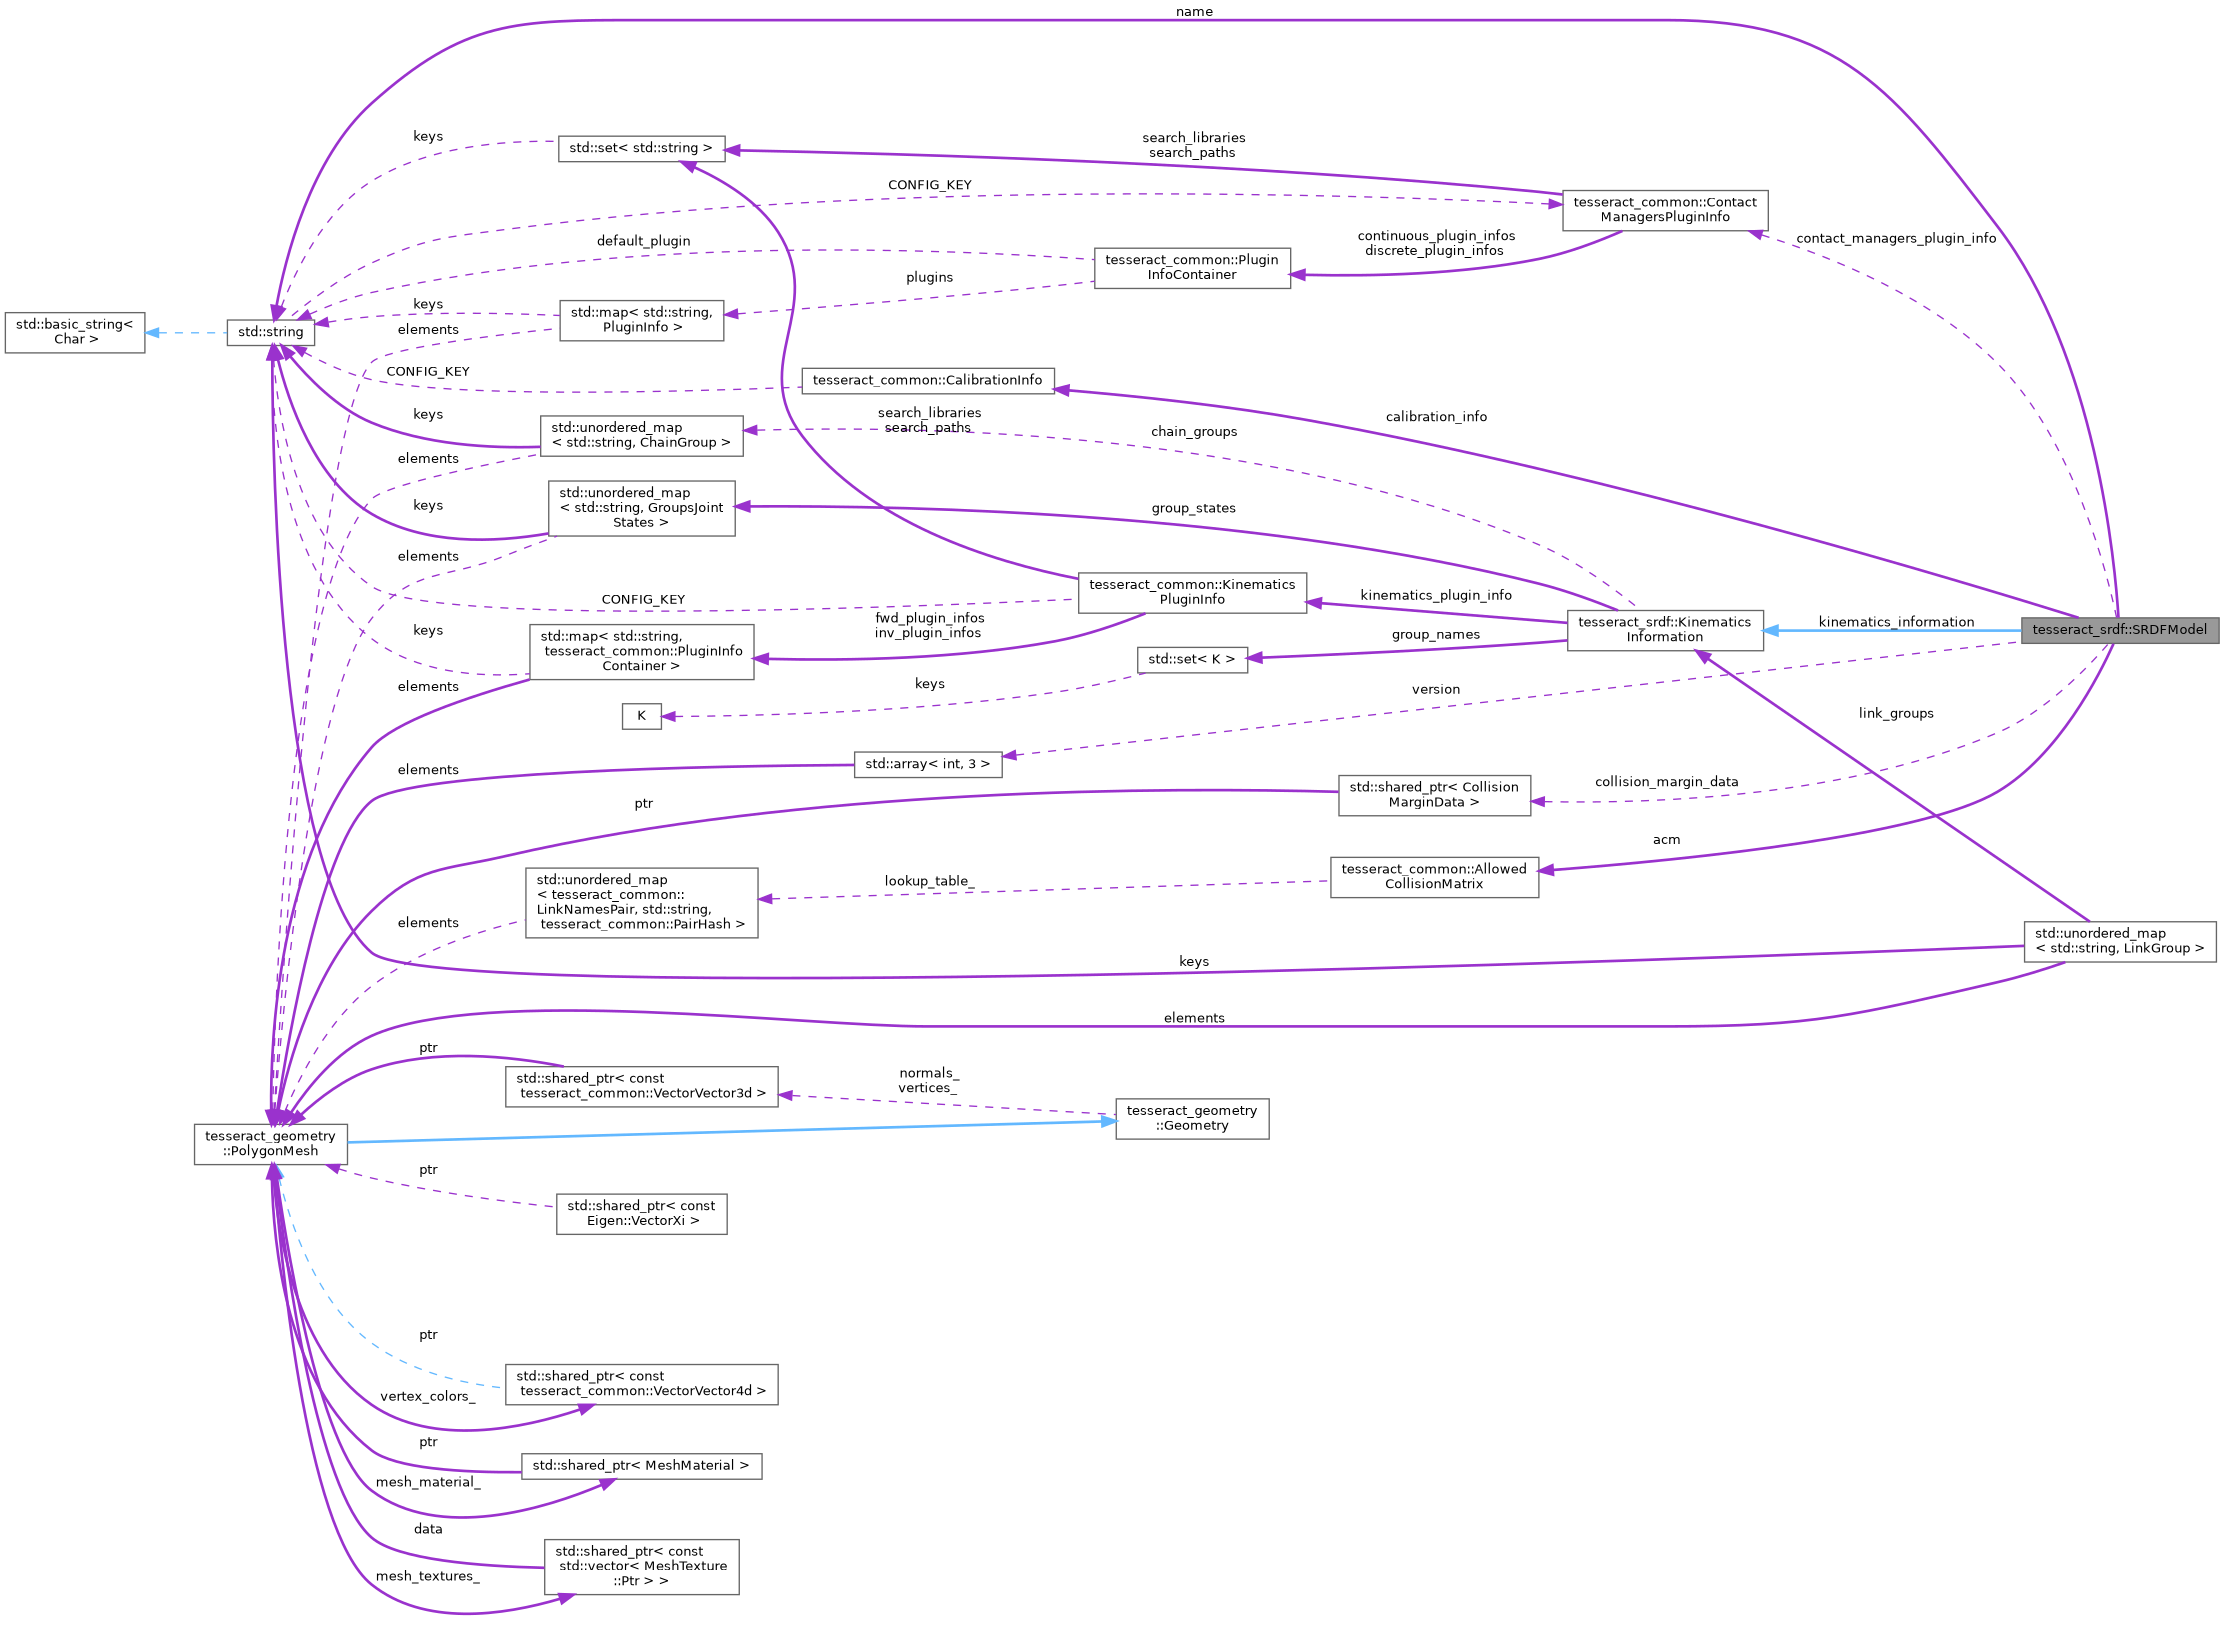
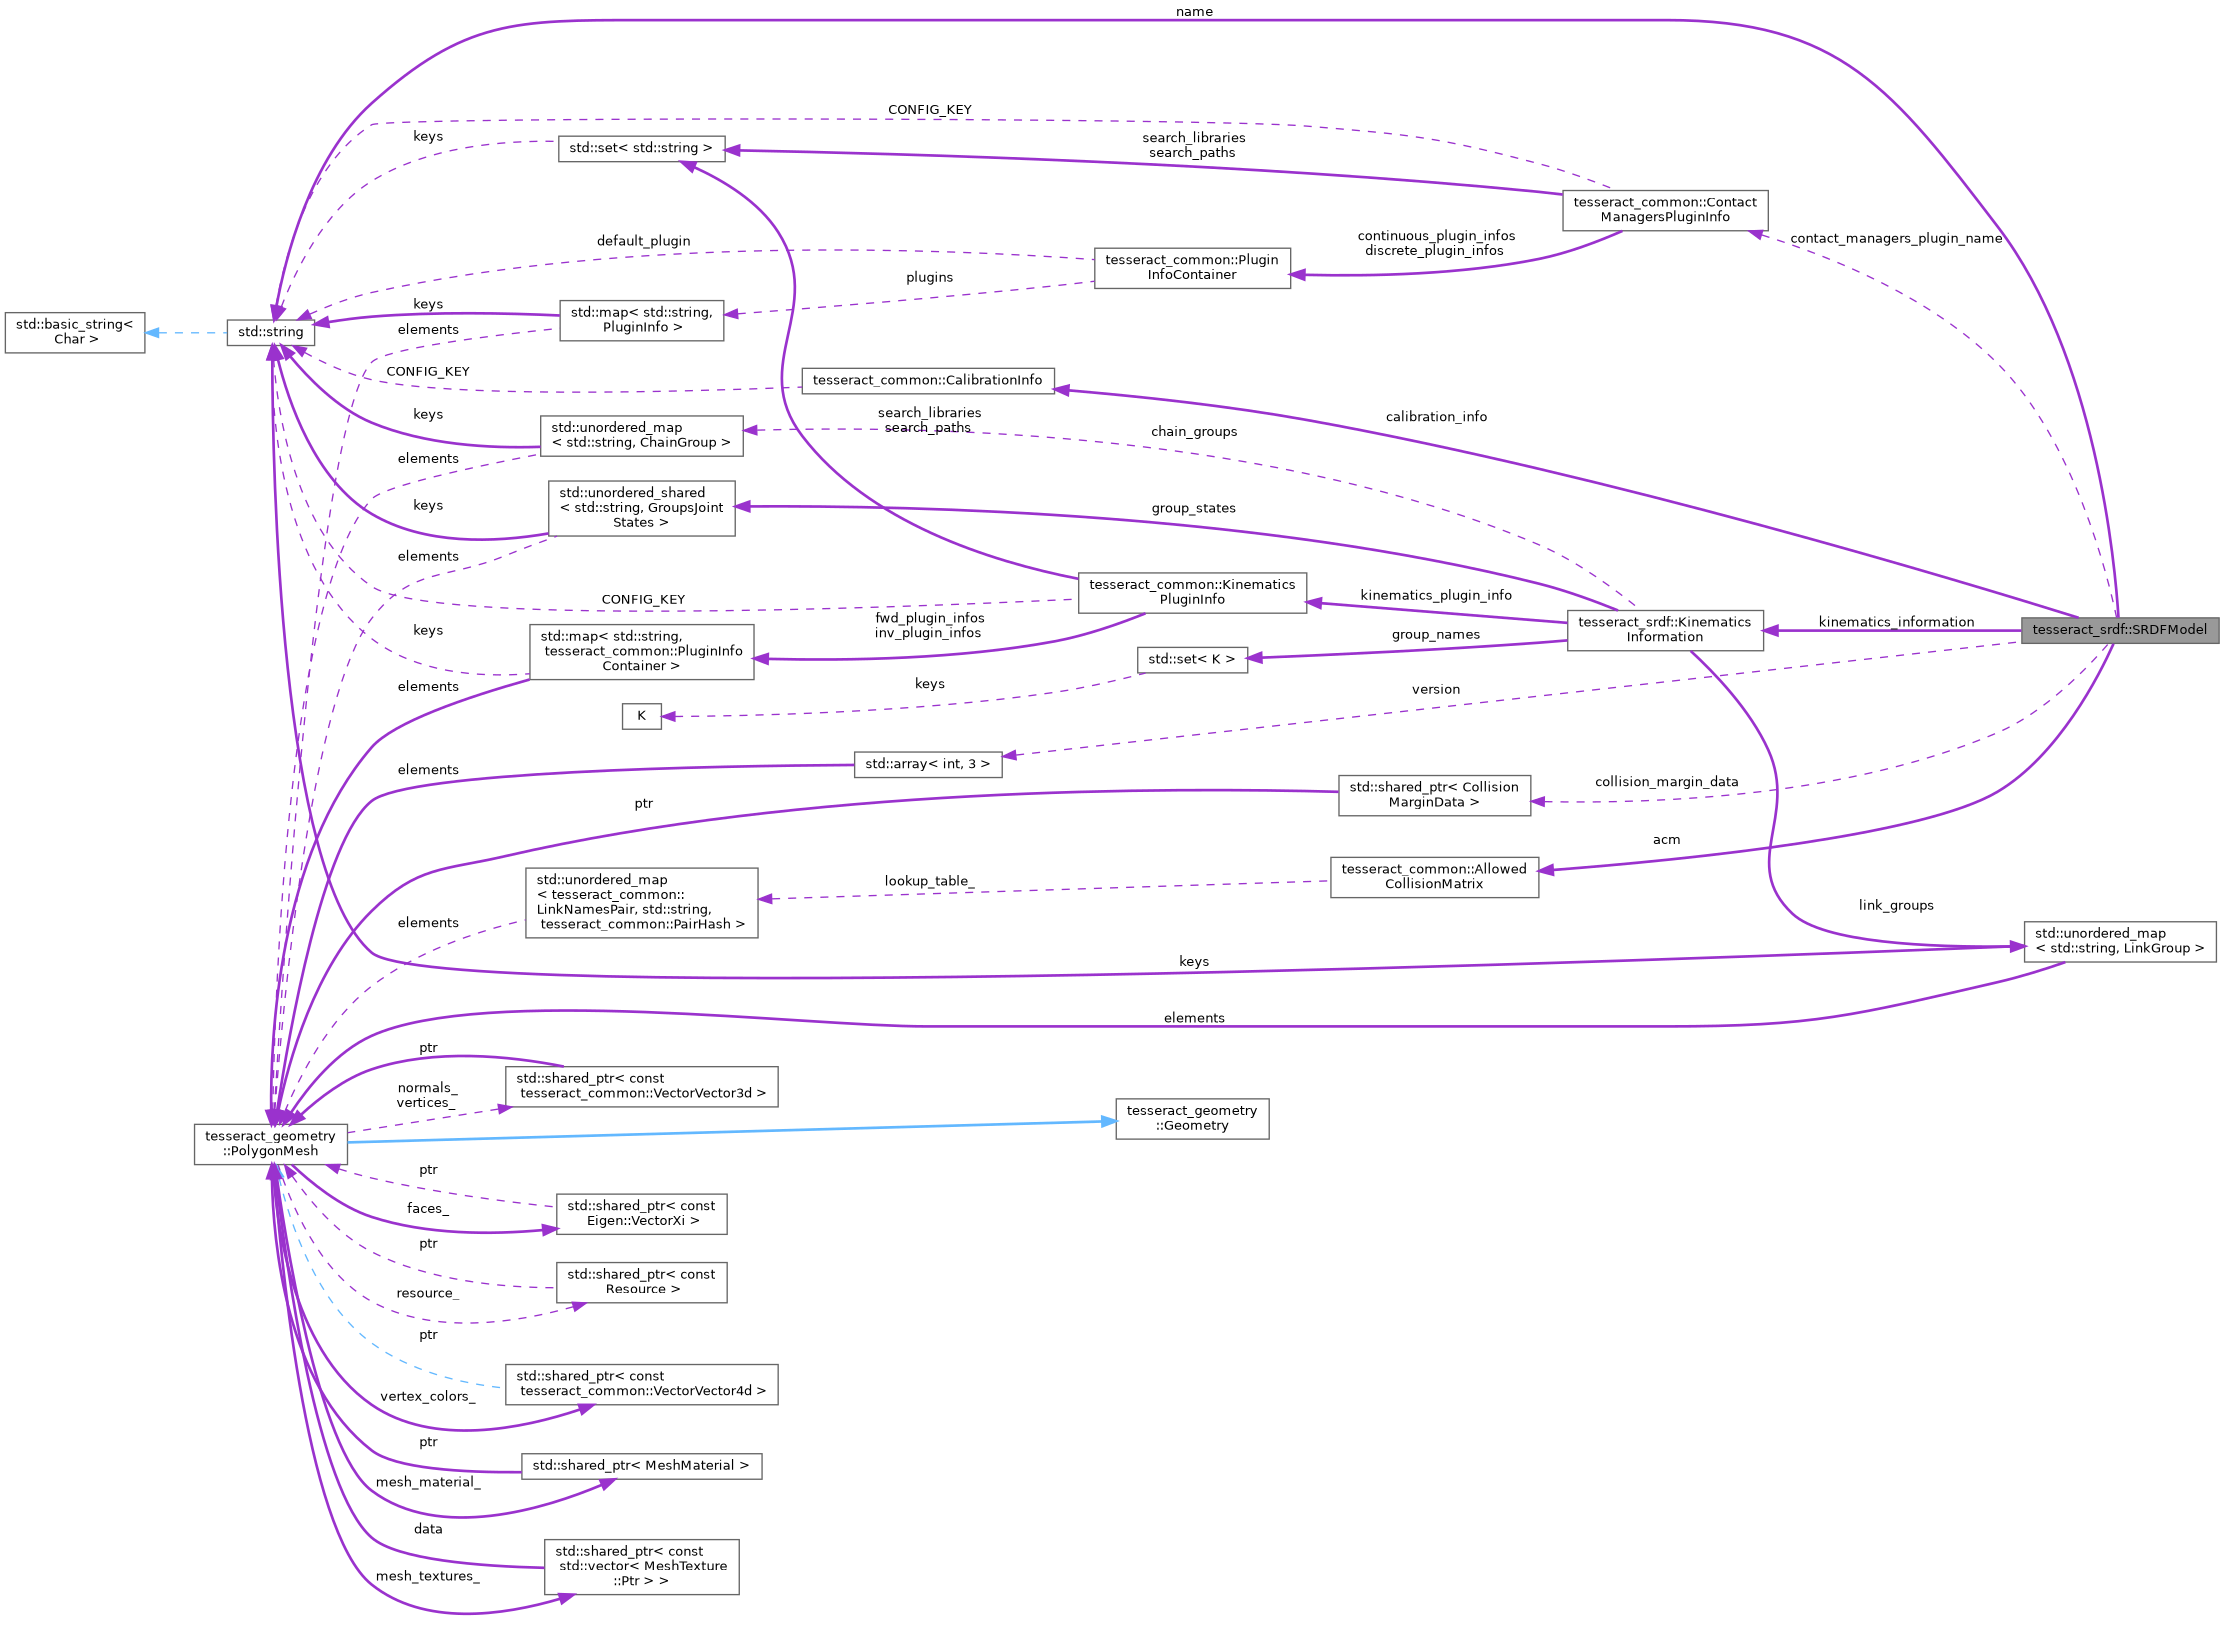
(907, 198) -> (893, 119)
(1895, 239) -> (1895, 239)
(444, 313) -> (444, 313)
(642, 509) -> (642, 509)
(1900, 631) -> (1900, 631)
(1899, 790) -> (1773, 882)
(954, 1105) -> (423, 1121)
none -> (409, 1226)
none -> (642, 1283)
